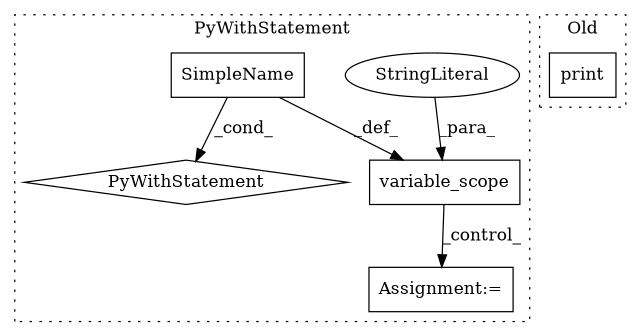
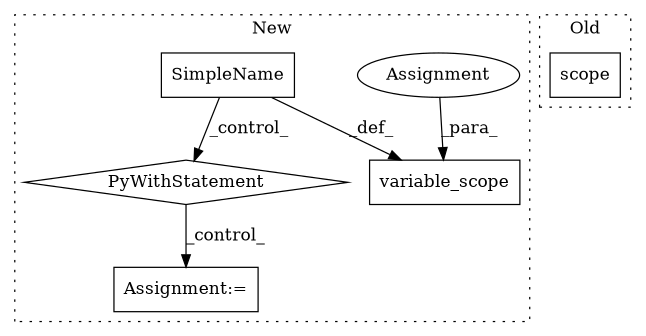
(272, 29) -> (272, 29)
(432, 75) -> (439, 75)
(583, 75) -> (585, 75)
(244, 129) -> (249, 129)
(443, 230) -> (186, 230)
